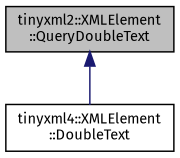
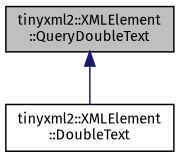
(90, 128) -> (90, 128)
